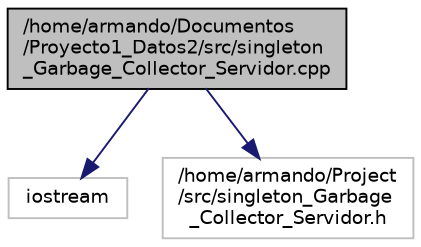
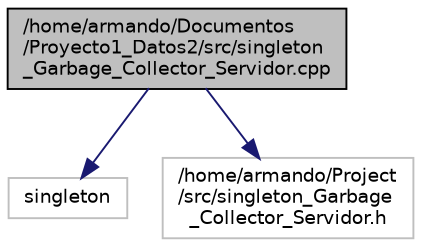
(68, 198) -> (68, 198)
